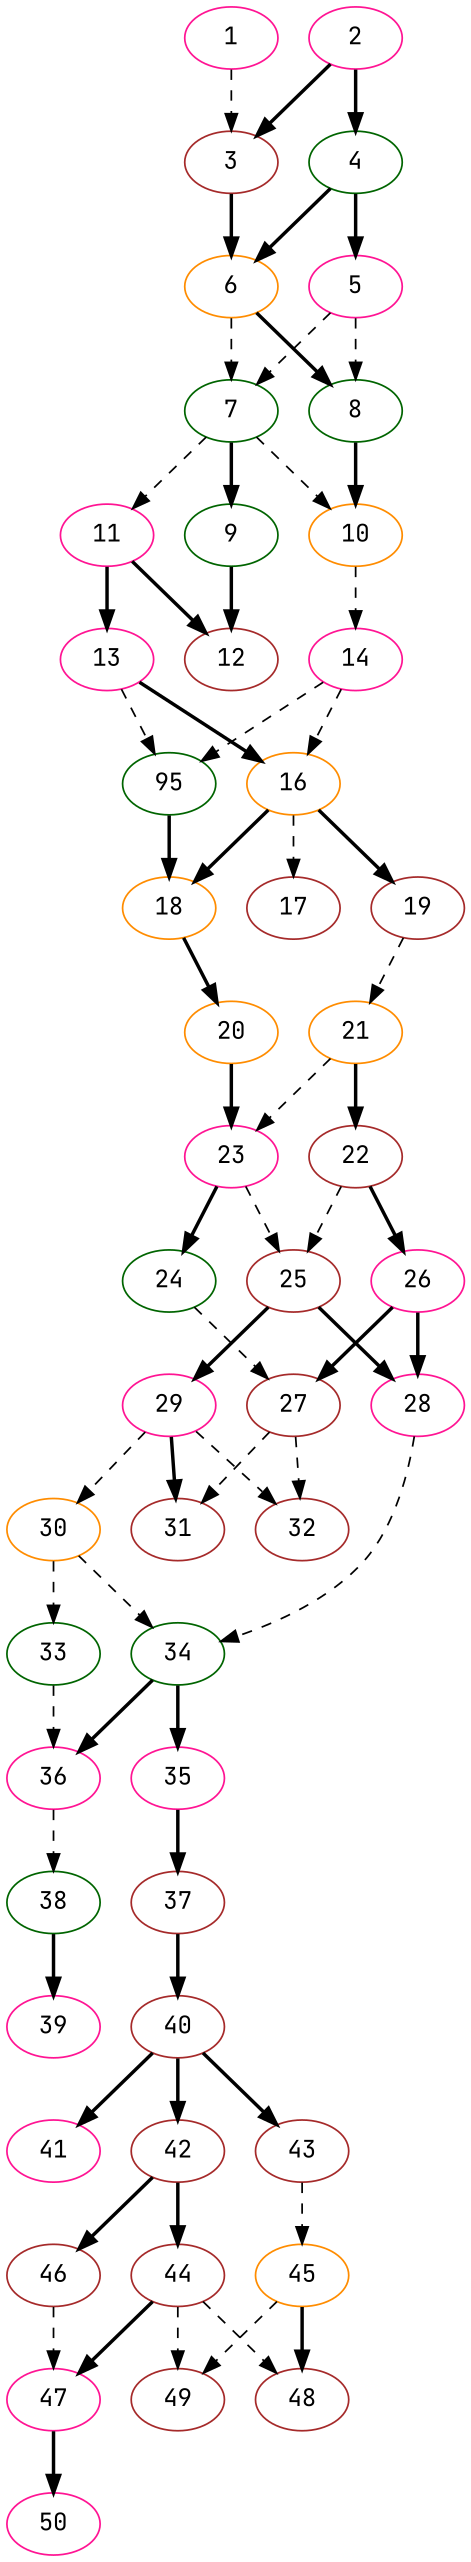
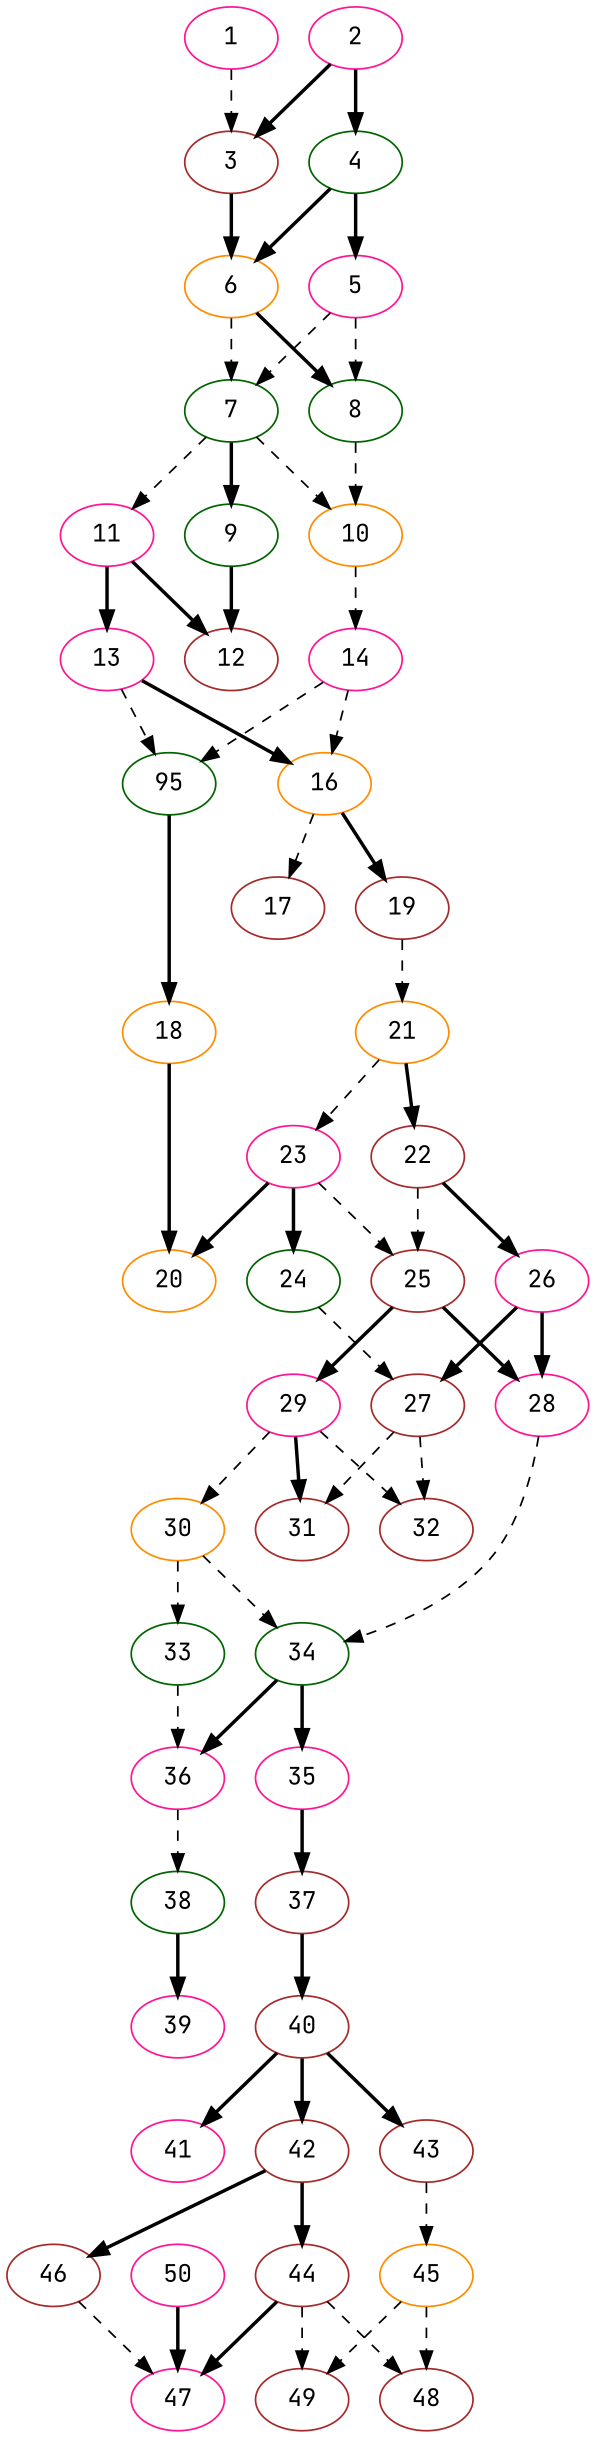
(356, 465) -> (356, 465)
(238, 840) -> none
(231, 1086) -> (238, 1213)
(302, 2329) -> (426, 2329)
(54, 2453) -> (178, 2329)
